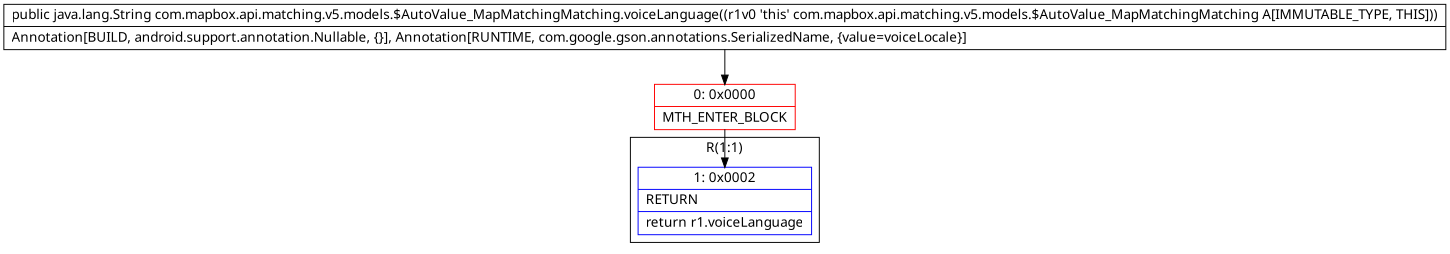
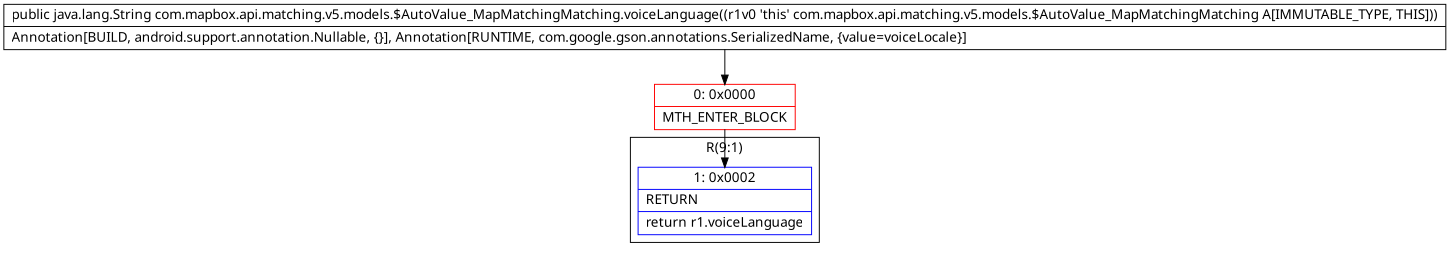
(725, 148) -> (725, 148)
